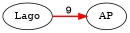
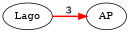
(69, 11) -> (69, 11)
